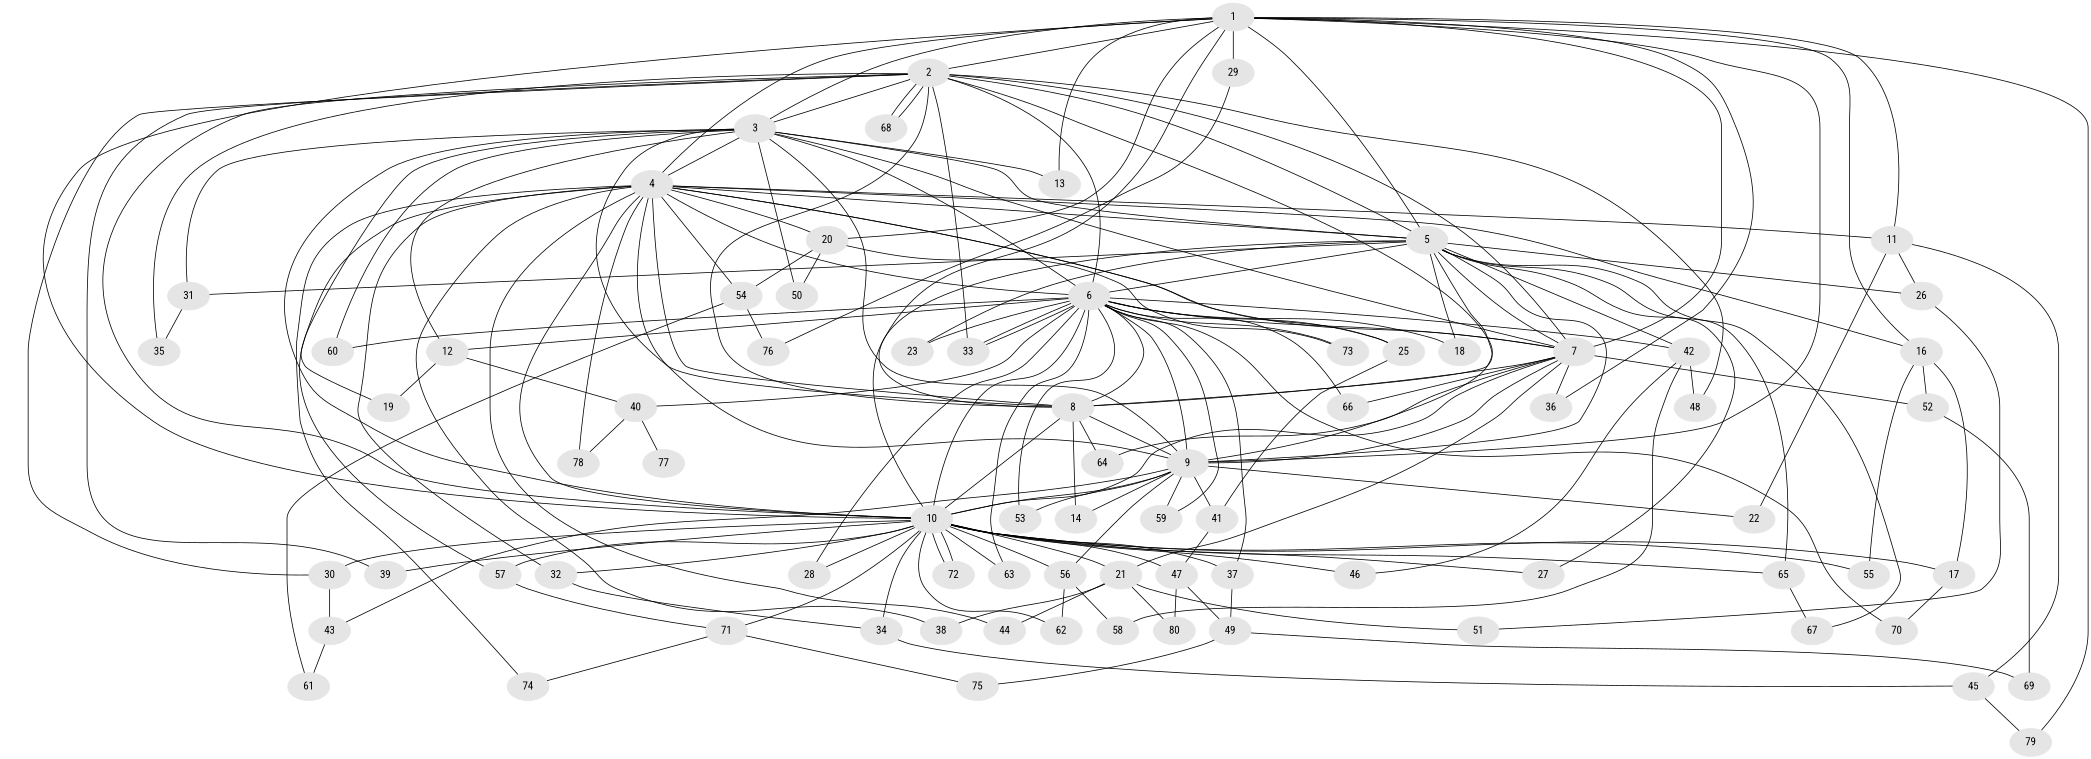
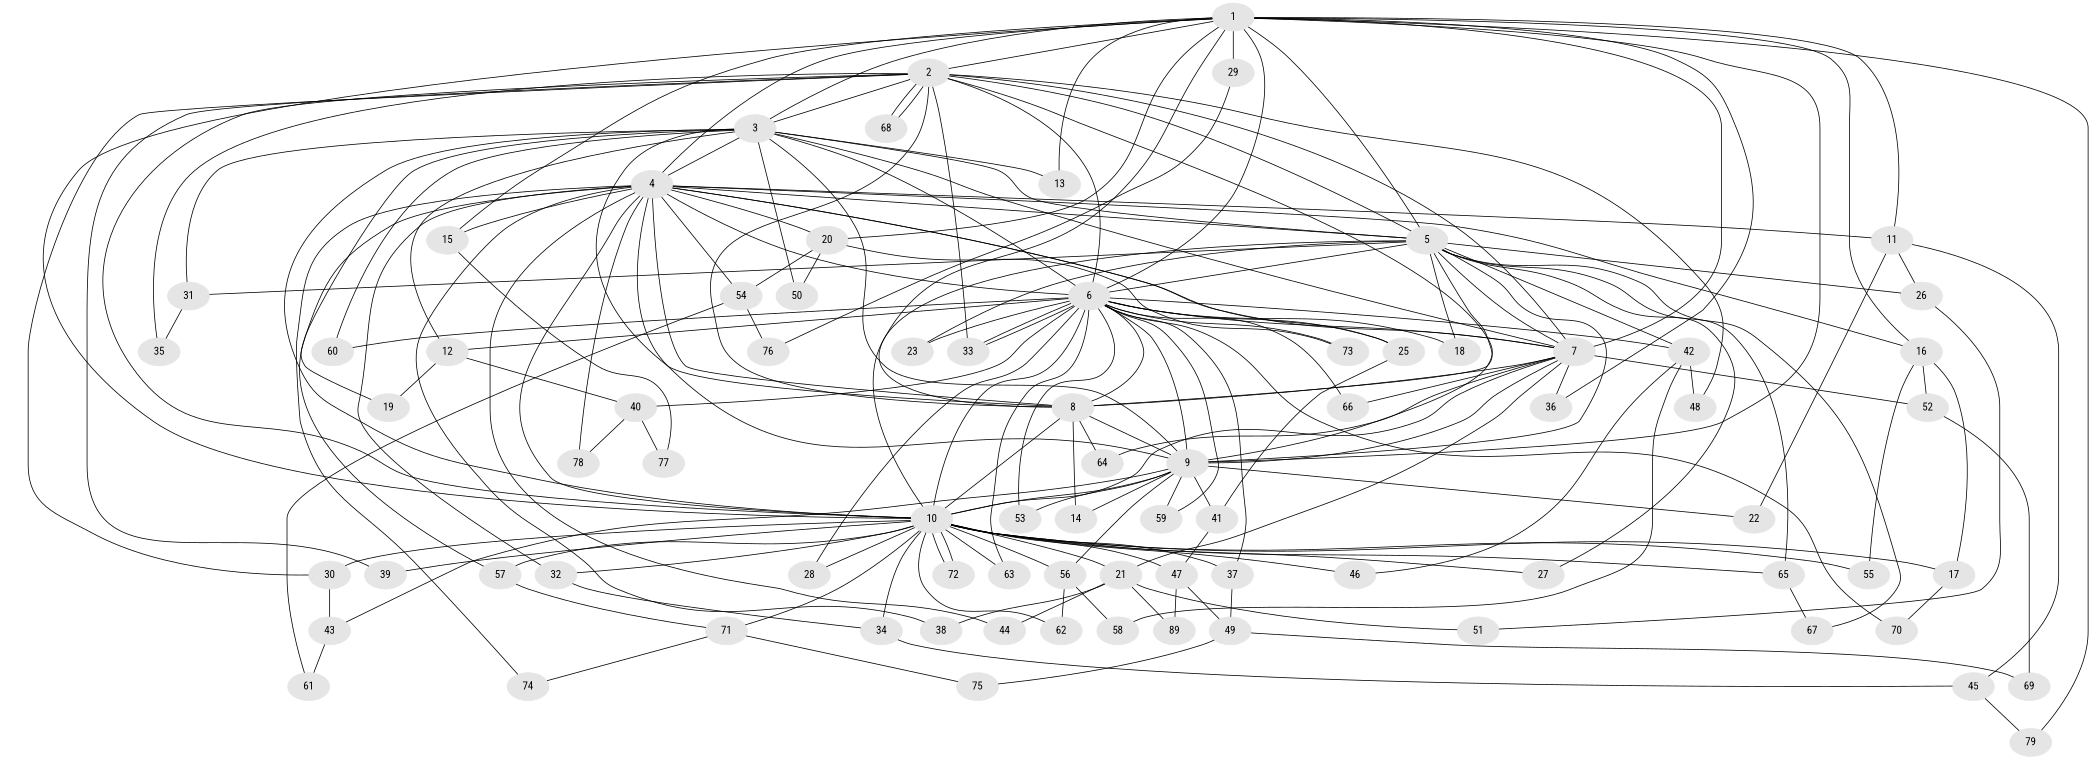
none -> (1241, 180)
none -> (447, 240)
(1174, 631) -> (1174, 631)
